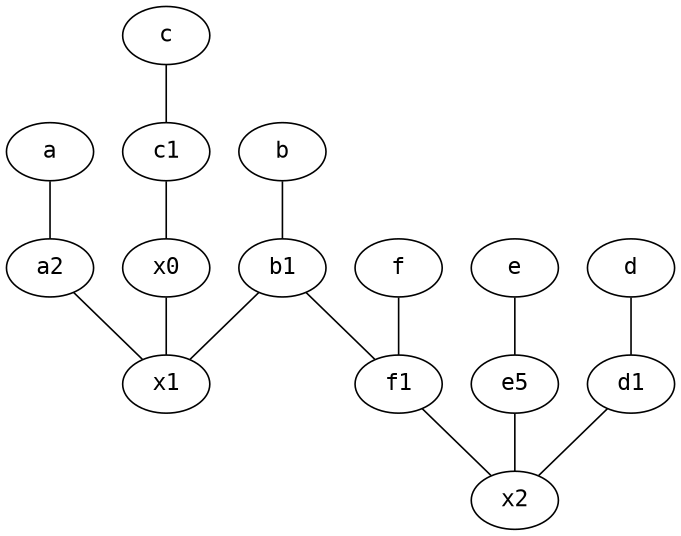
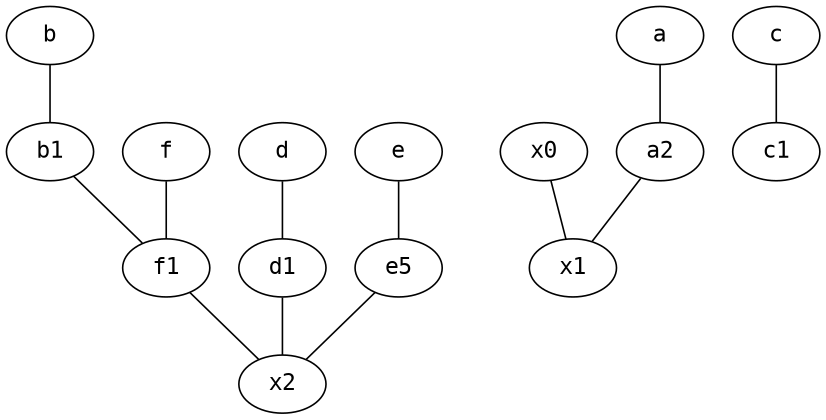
(166, 210) -> none
(225, 326) -> none
